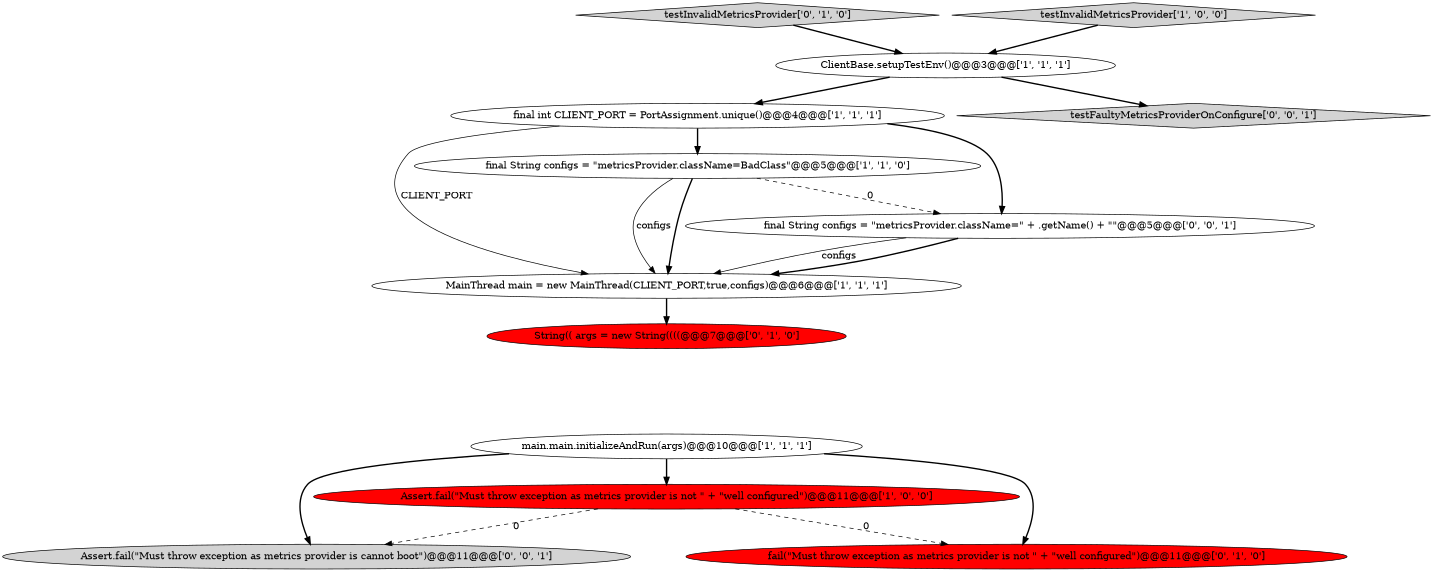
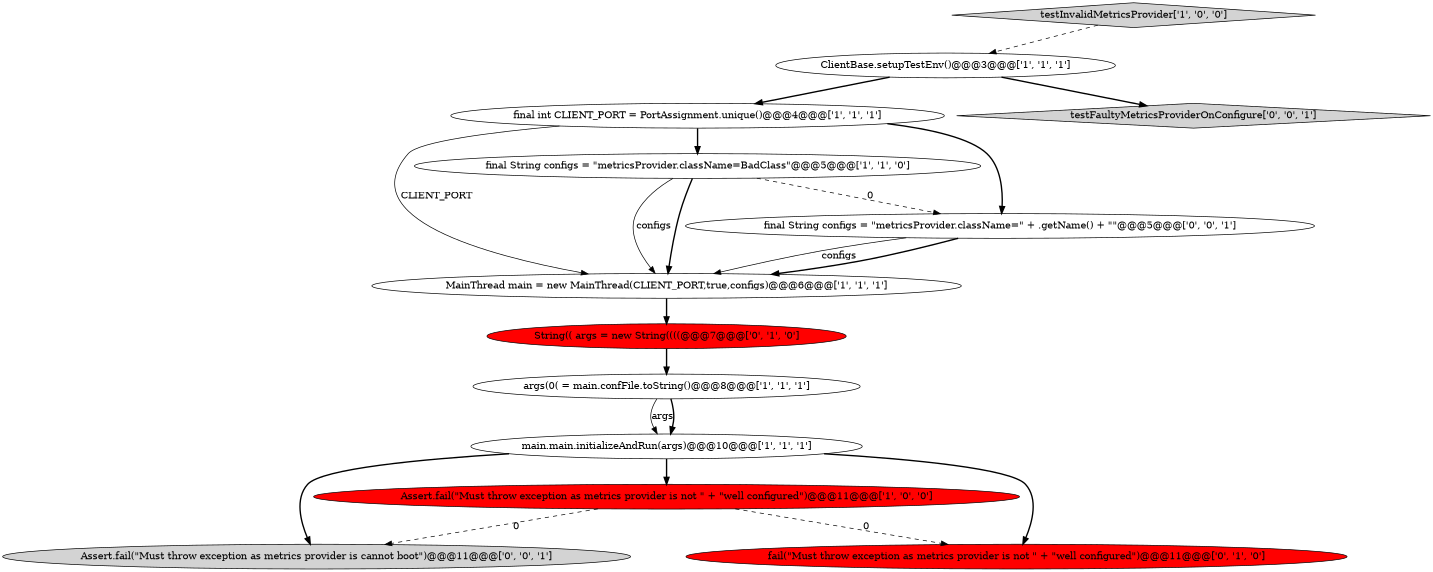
(758, 15) -> none
(1047, 38) -> (1047, 38)
none -> (667, 386)
